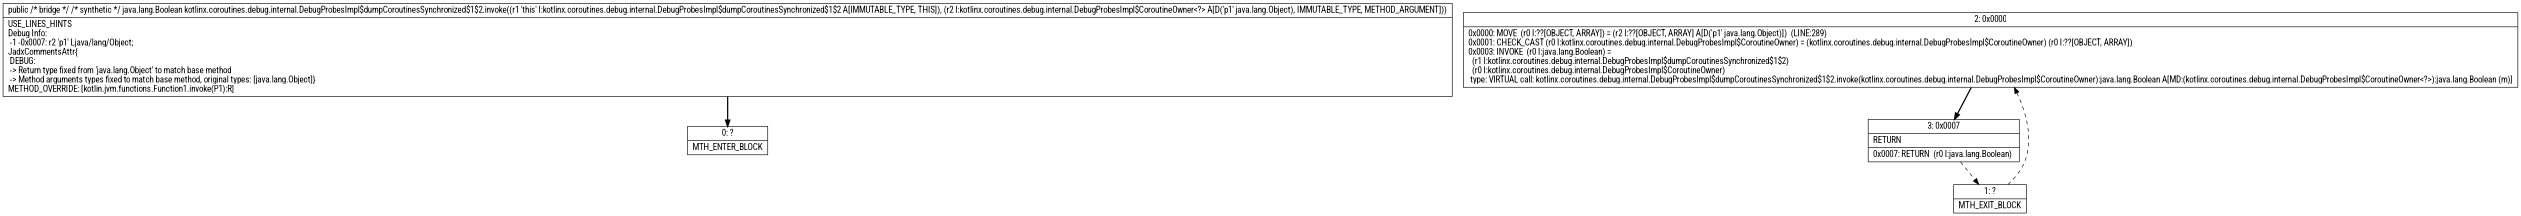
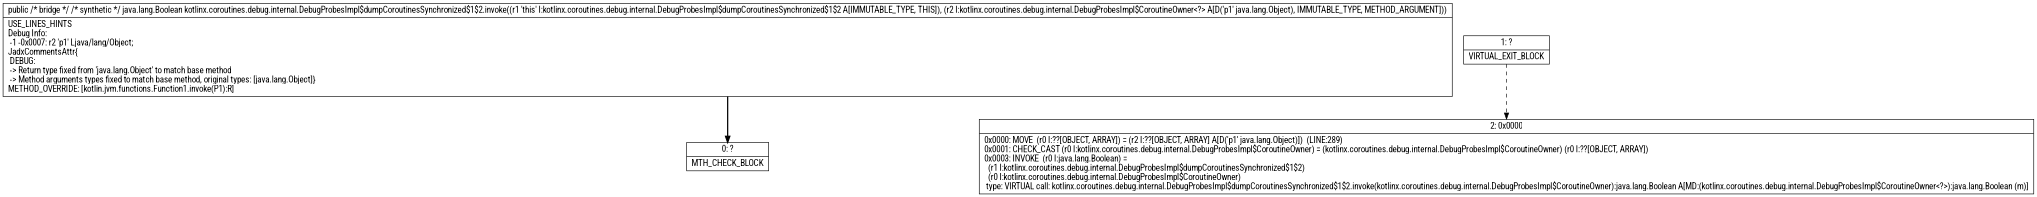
(1944, 141) -> none
(728, 147) -> (728, 163)
(1990, 206) -> (1507, 57)
